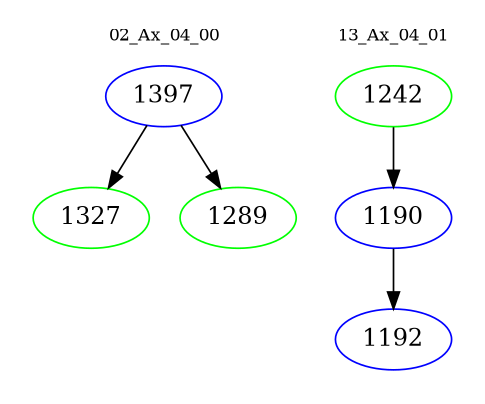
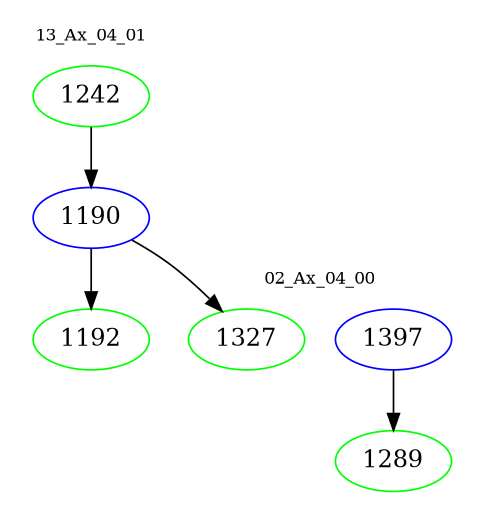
(132, 149) -> (186, 277)
(394, 339) -> (91, 339)
